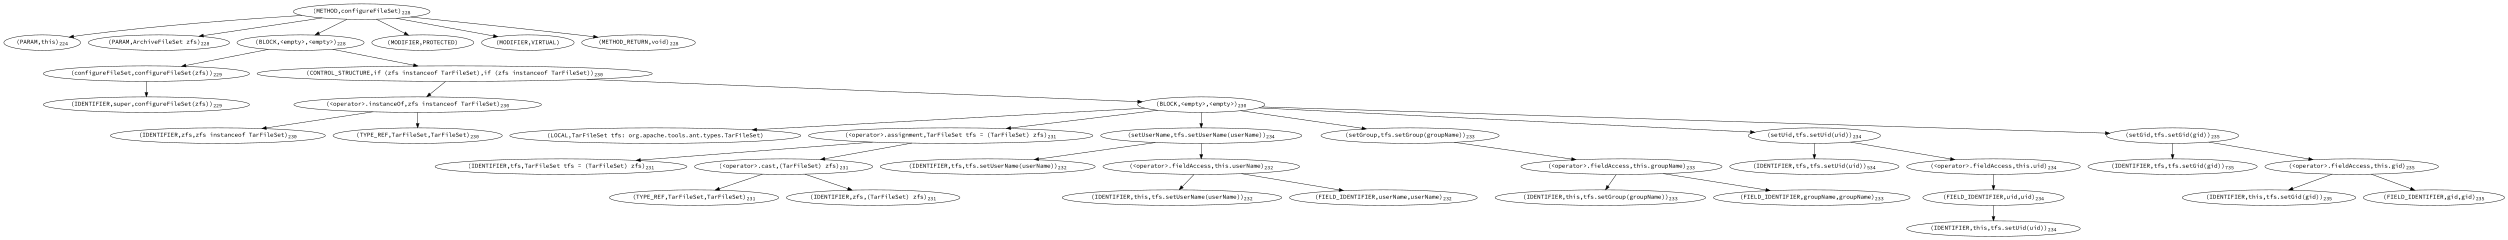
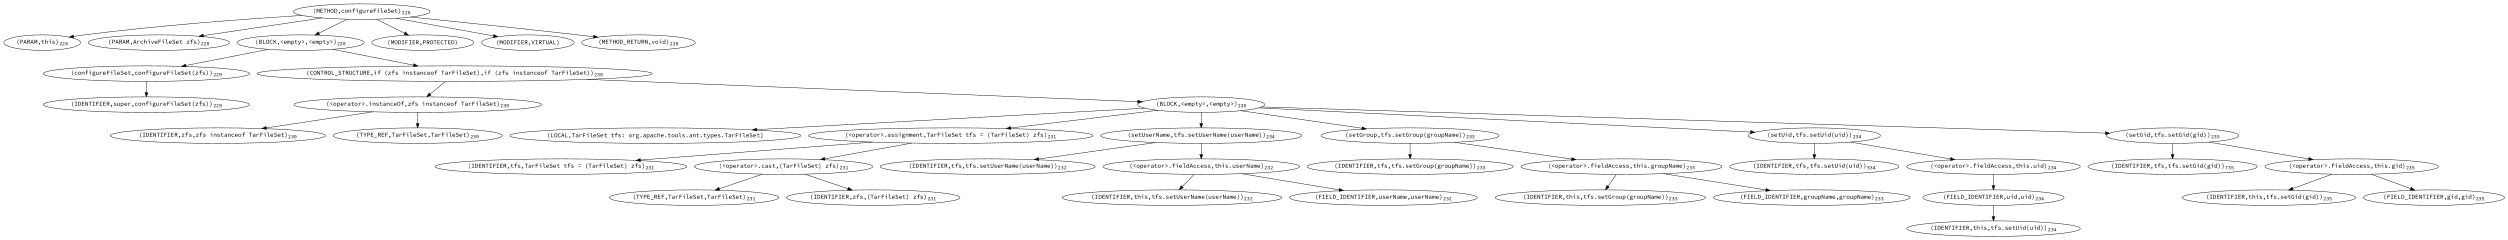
none -> (1410, 167)
